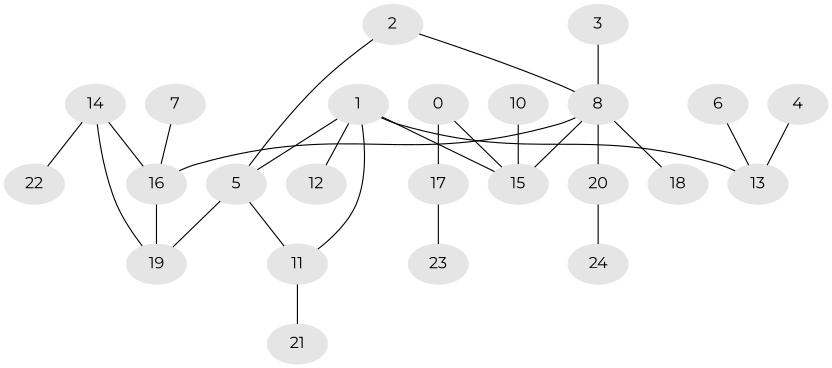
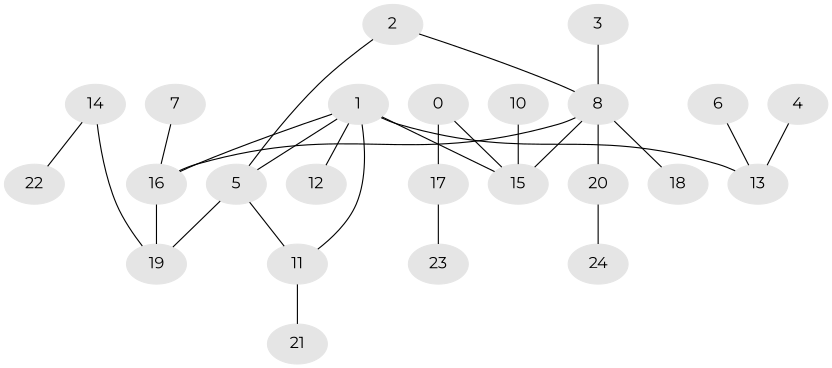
(126, 144) -> (255, 141)
